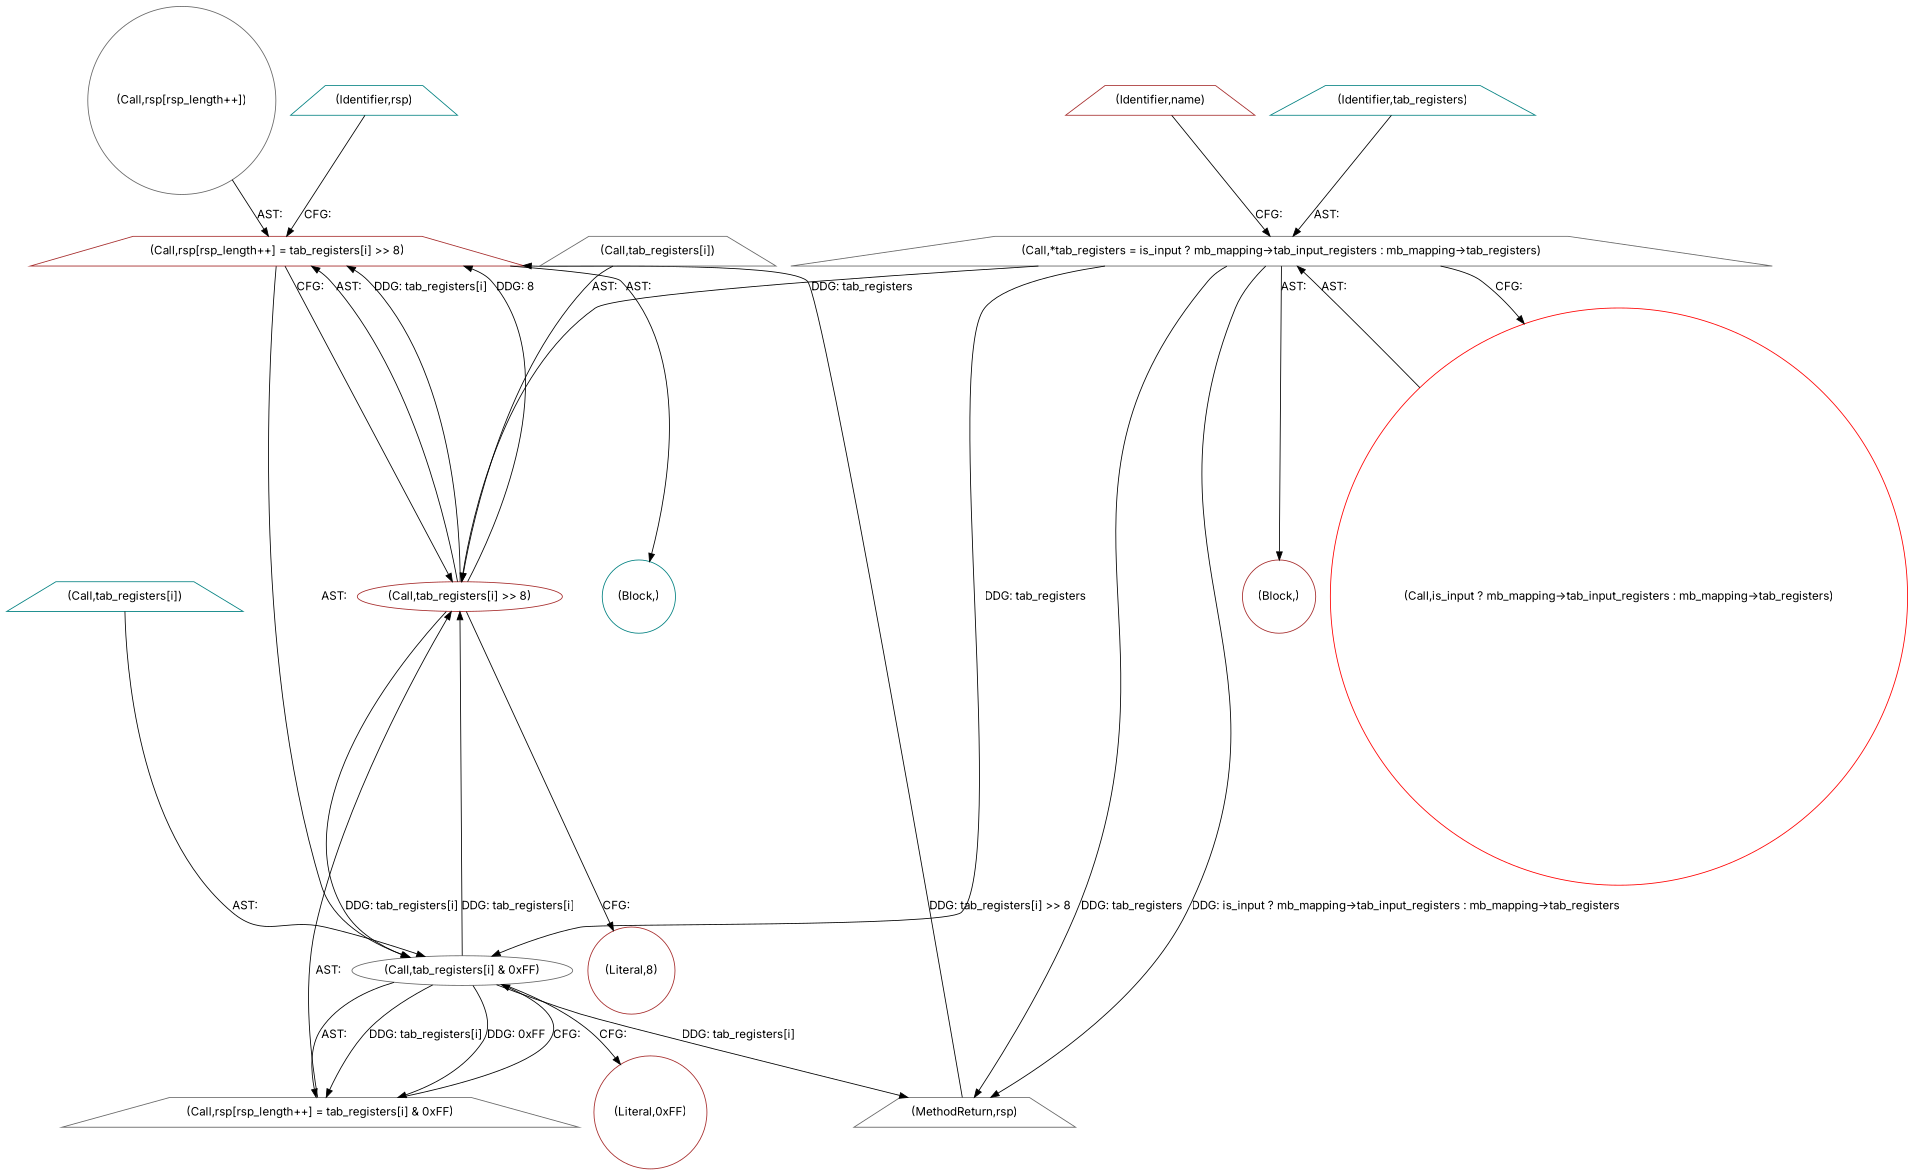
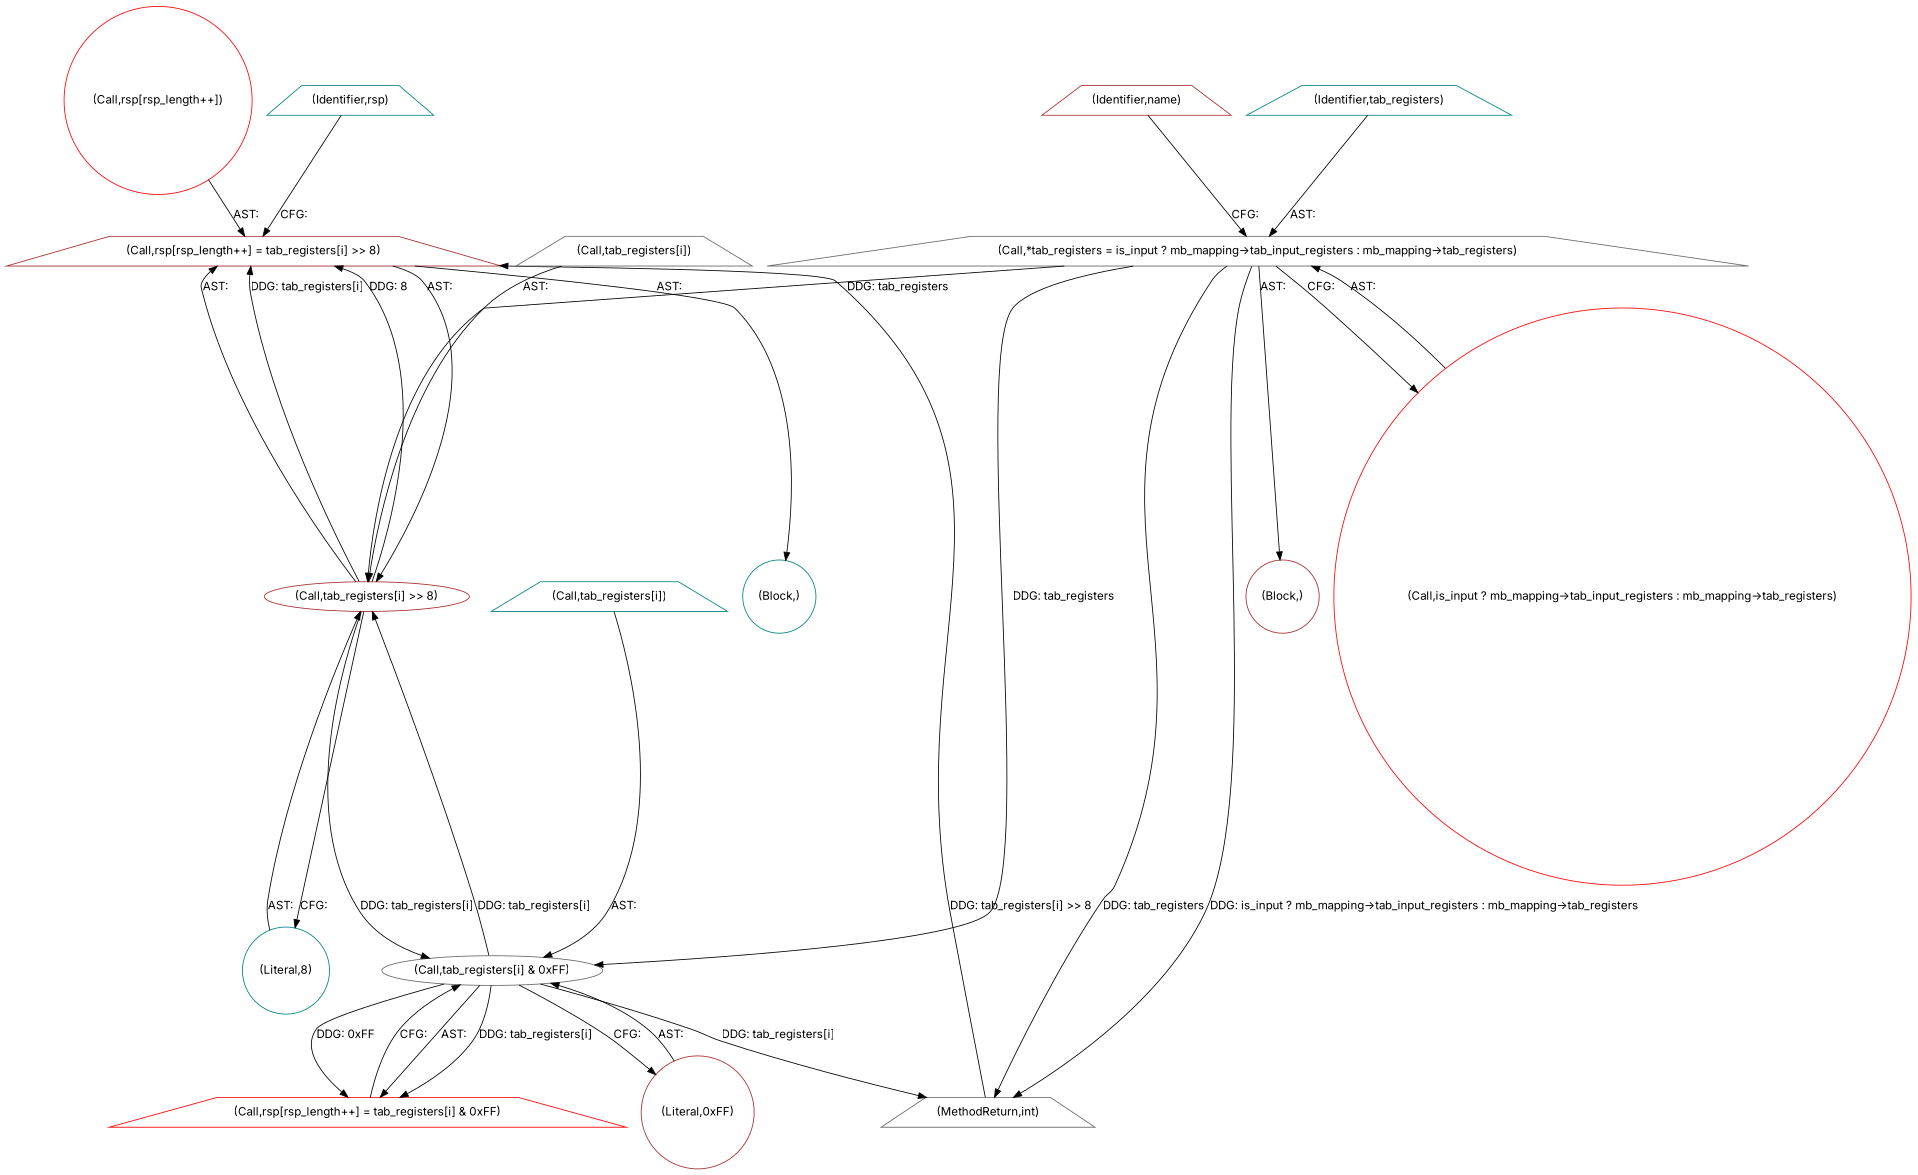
(182, 100) -> (158, 100)
(312, 287) -> (441, 287)
(276, 633) -> (627, 1015)
(339, 848) -> (300, 772)
(631, 971) -> (286, 971)
(320, 1112) -> (368, 1112)
(965, 1112) -> (988, 1112)
